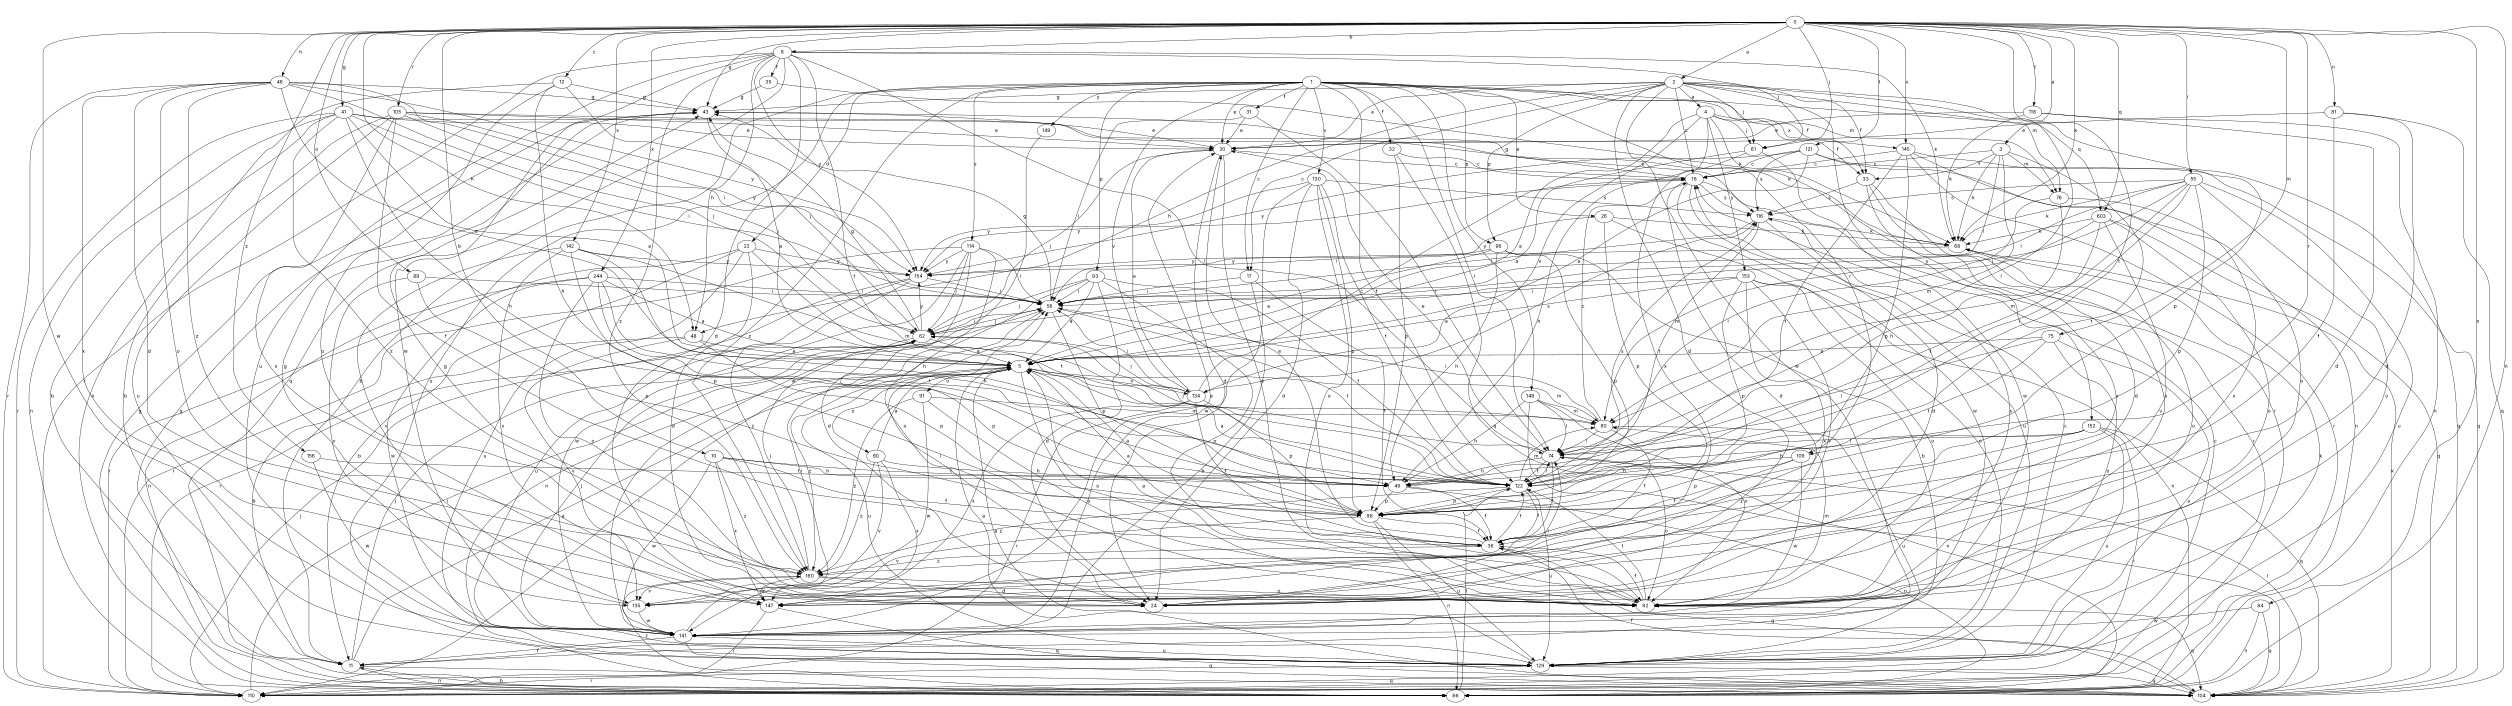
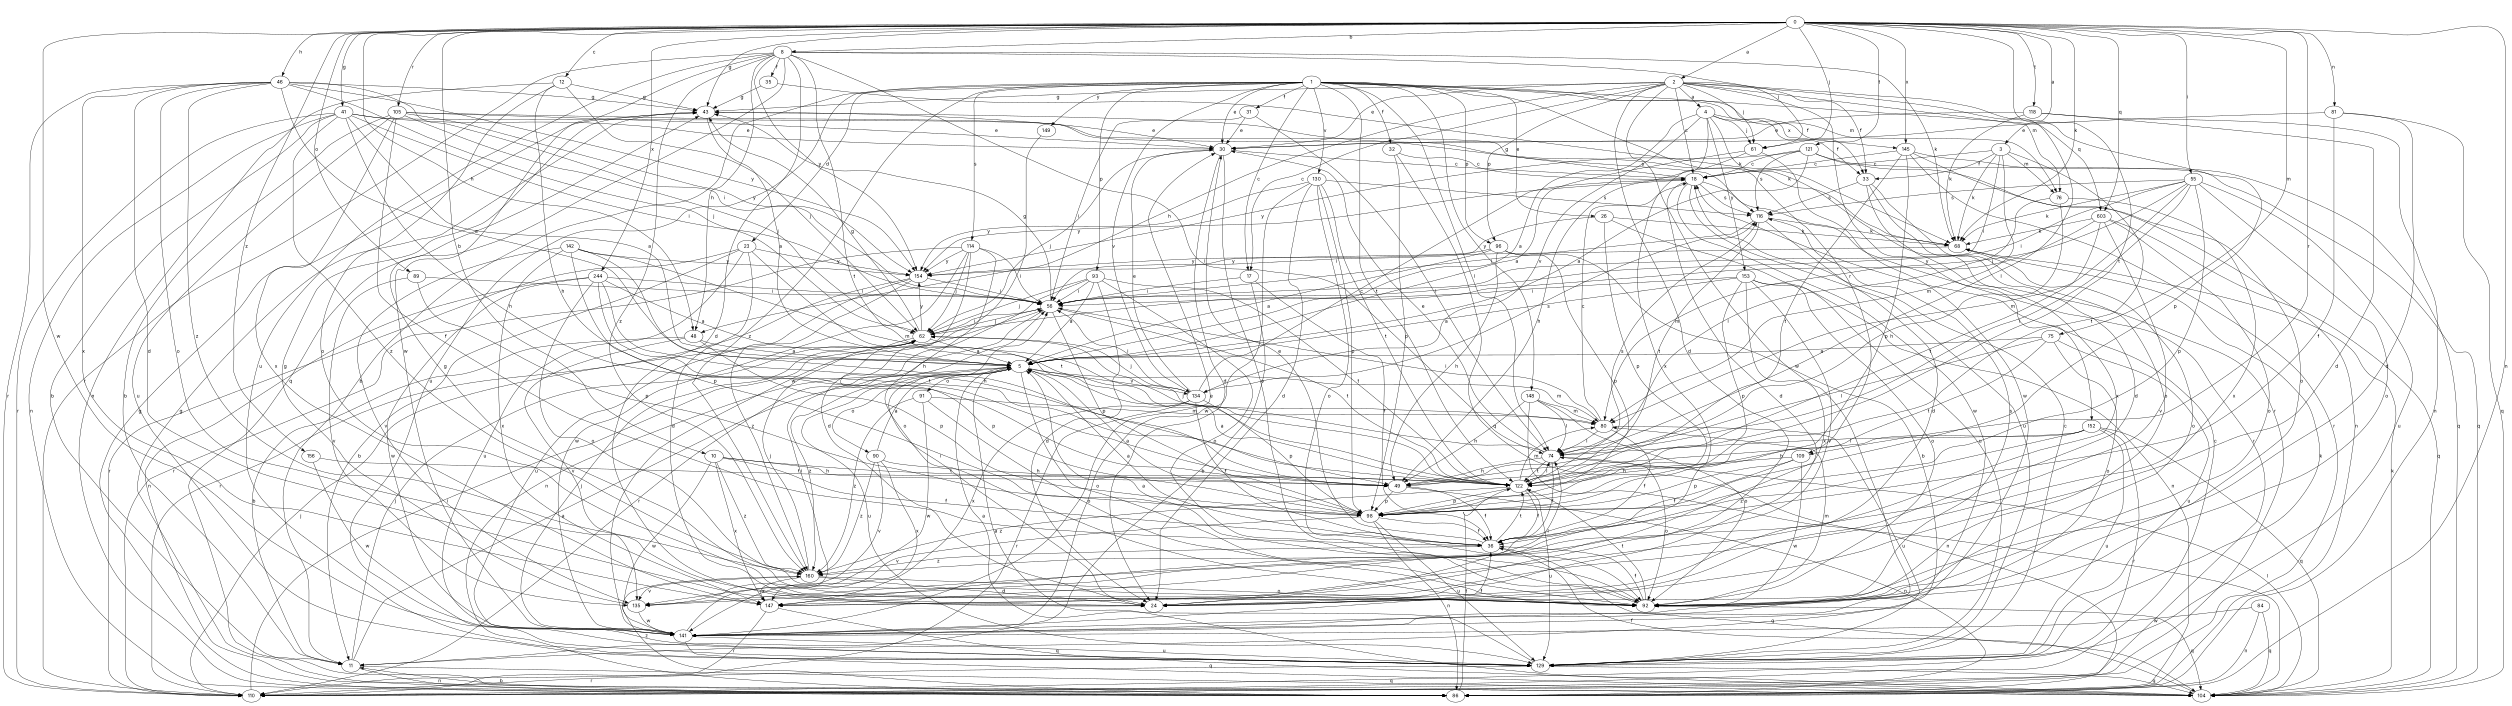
(1100, 27) -> none
(2472, 43) -> none
(519, 651) -> (1105, 620)
